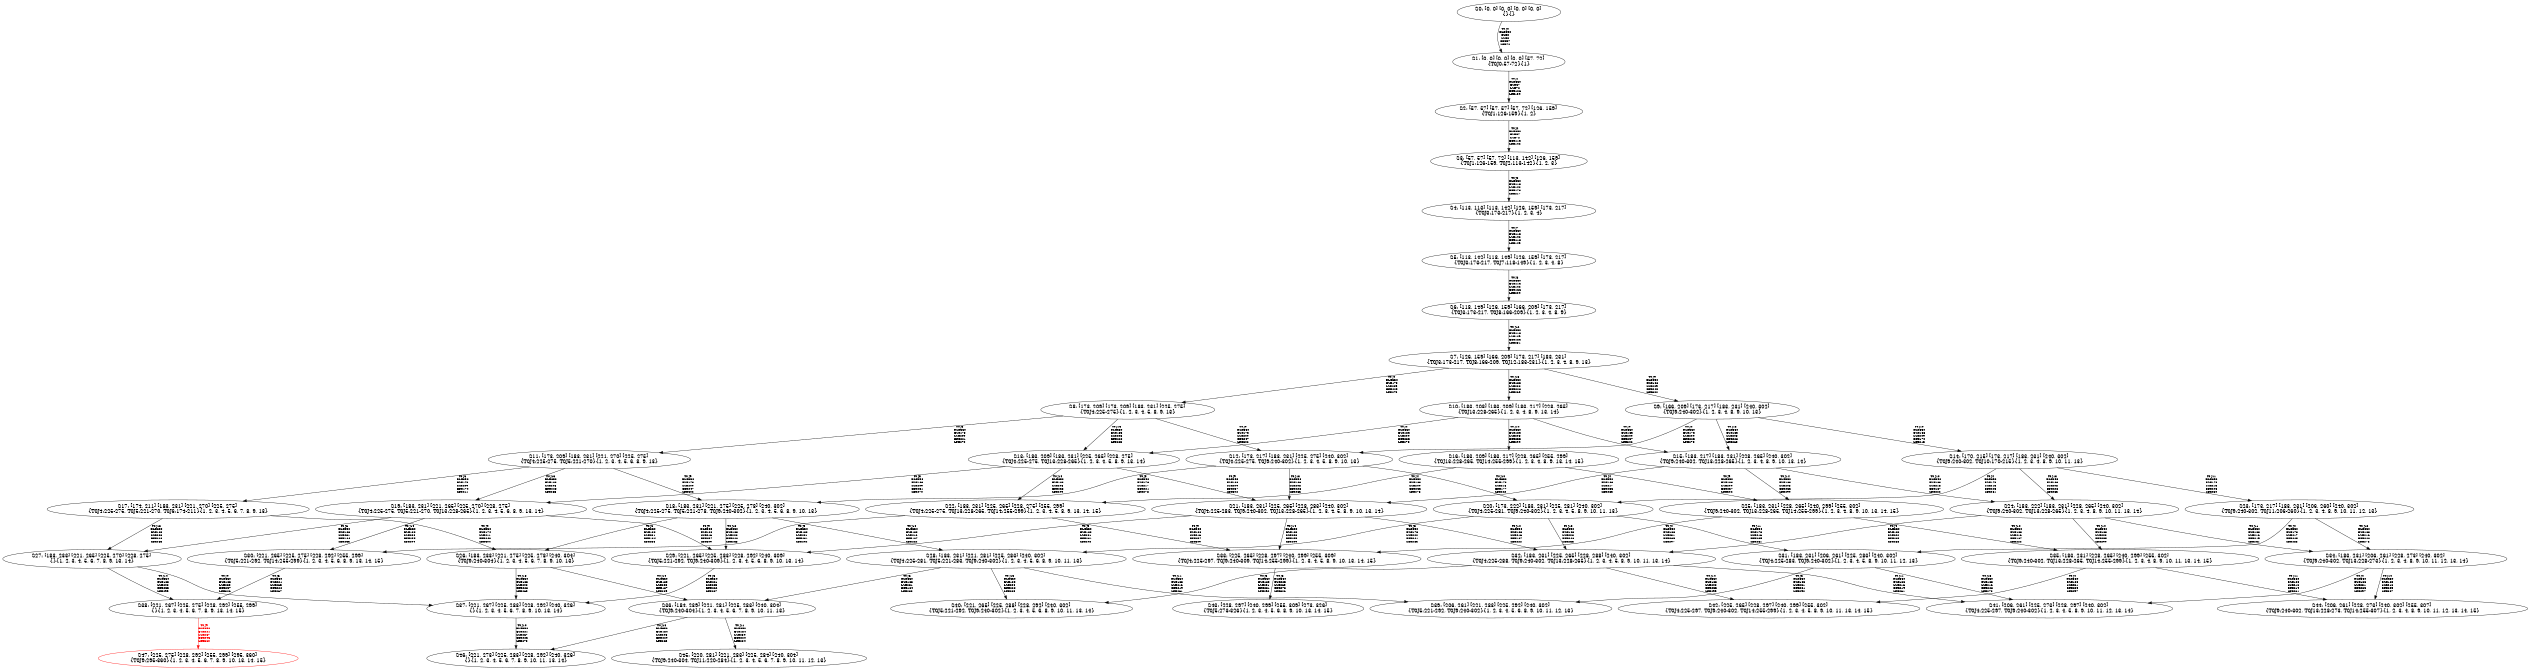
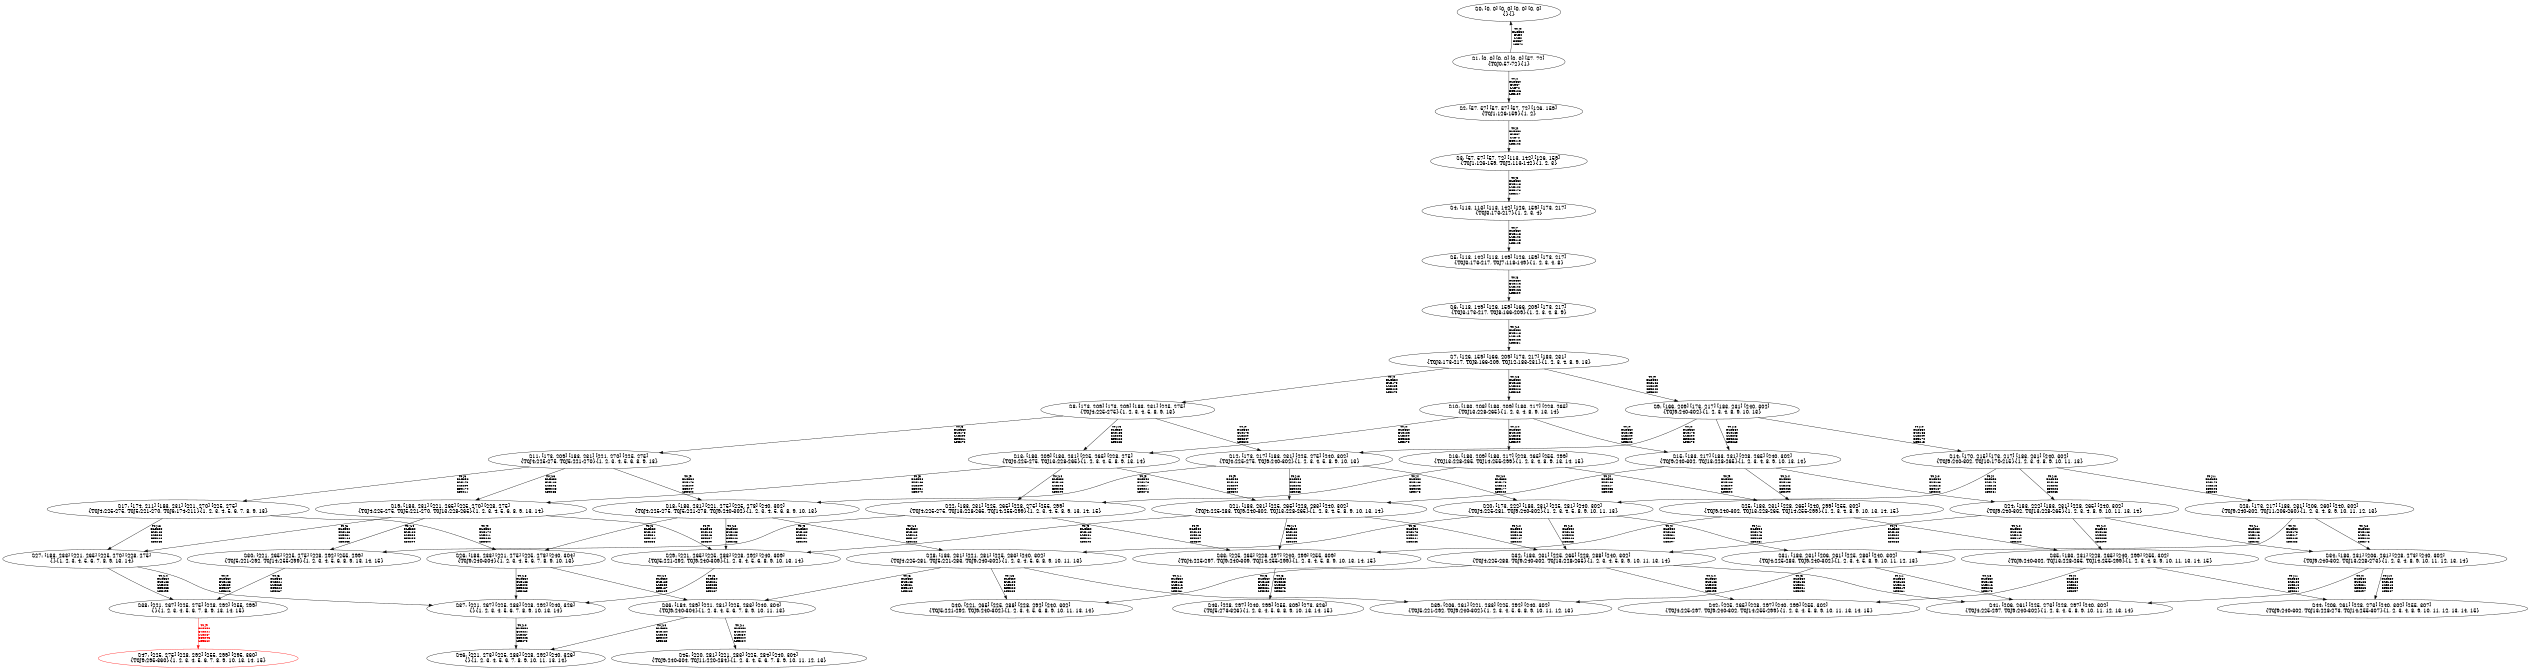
(1498, 35) -> (1512, 39)
